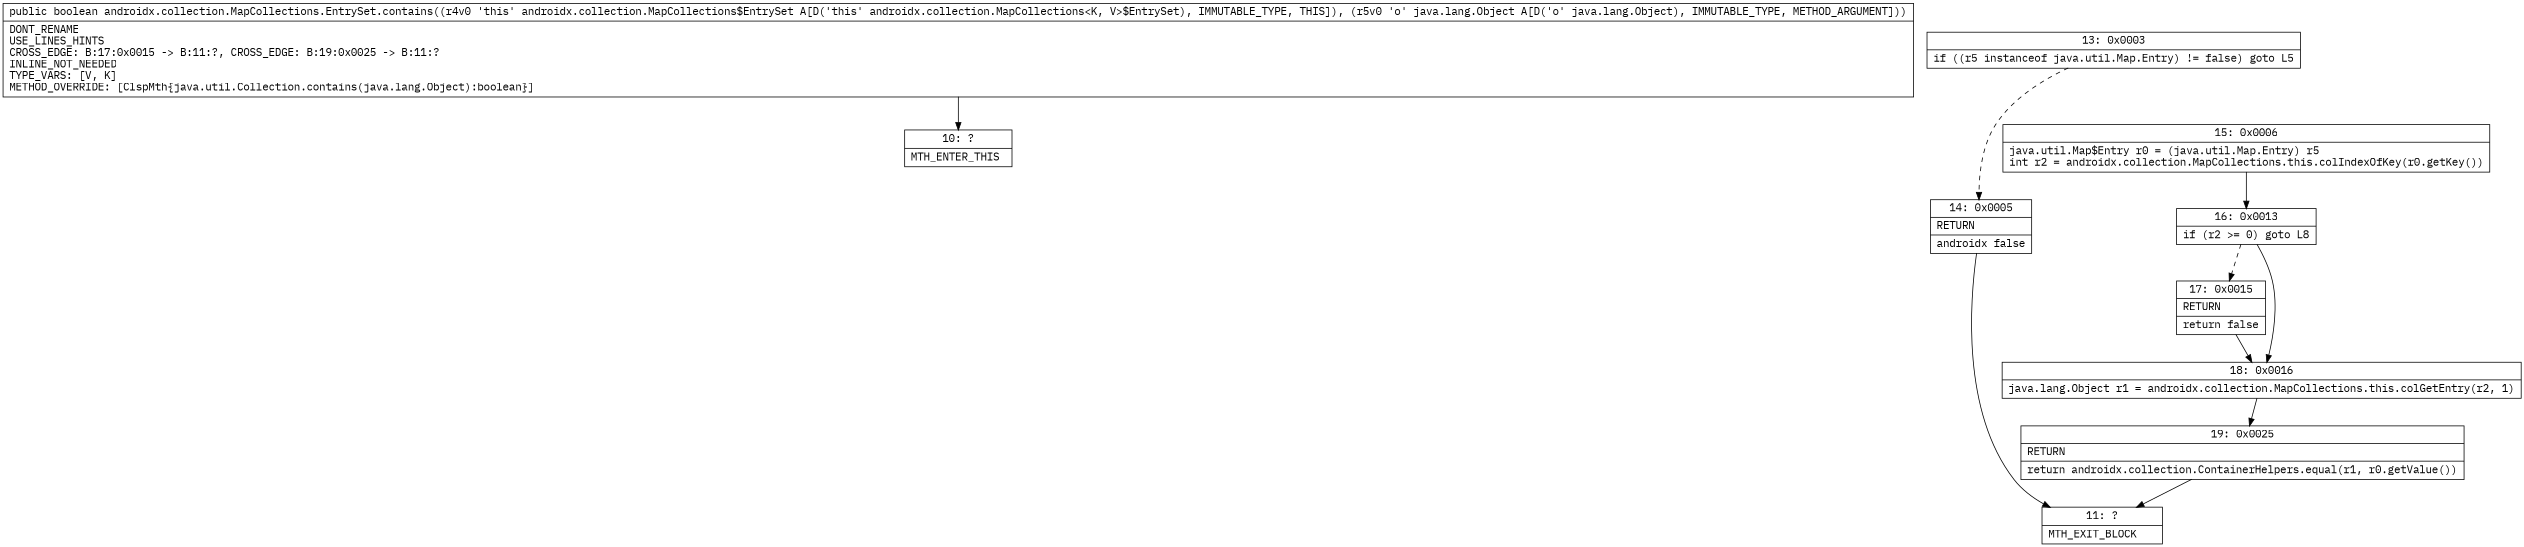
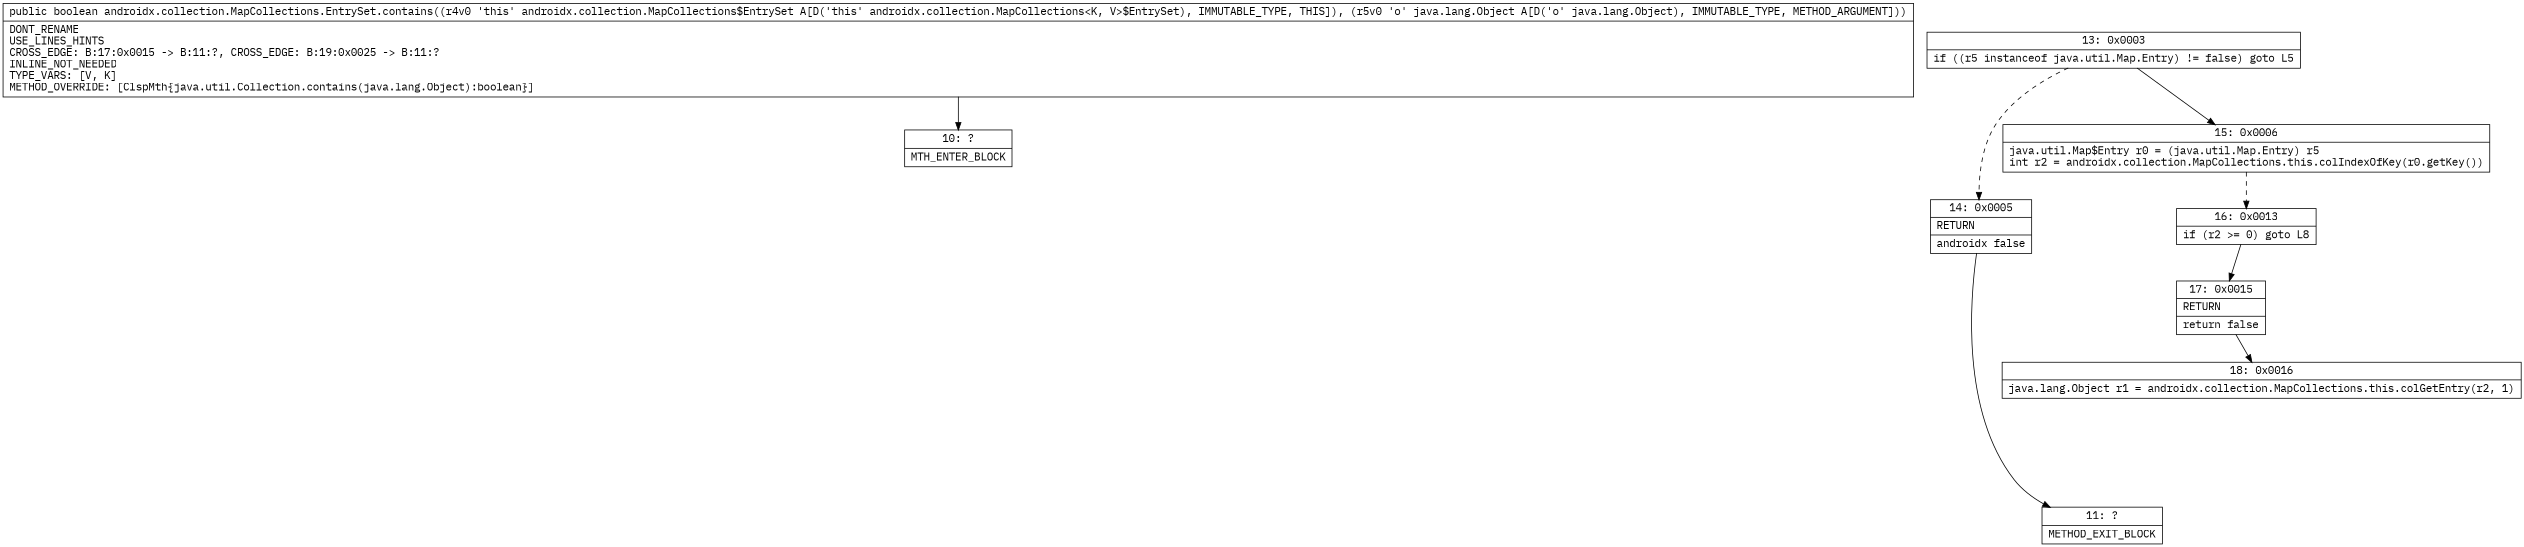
none -> (2173, 94)
(955, 157) -> (958, 157)
(2246, 186) -> (2246, 186)
(2236, 259) -> (2236, 259)
(2275, 298) -> none
(2242, 453) -> none
(2093, 534) -> (2102, 534)
